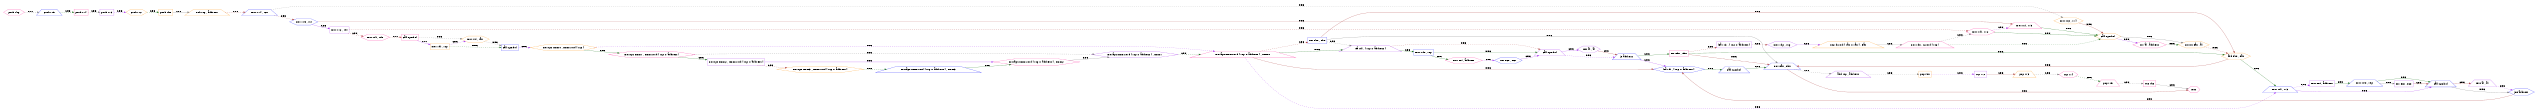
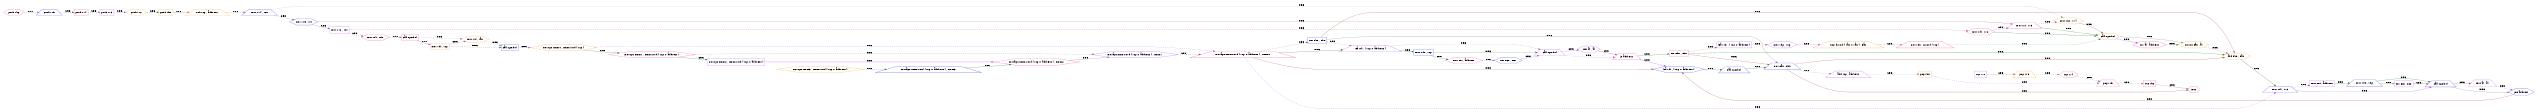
none -> (2046, 23)
(1954, 38) -> none
(1627, 57) -> (1627, 57)
(2014, 66) -> (2009, 59)
(771, 67) -> none
(1952, 74) -> (2014, 83)
